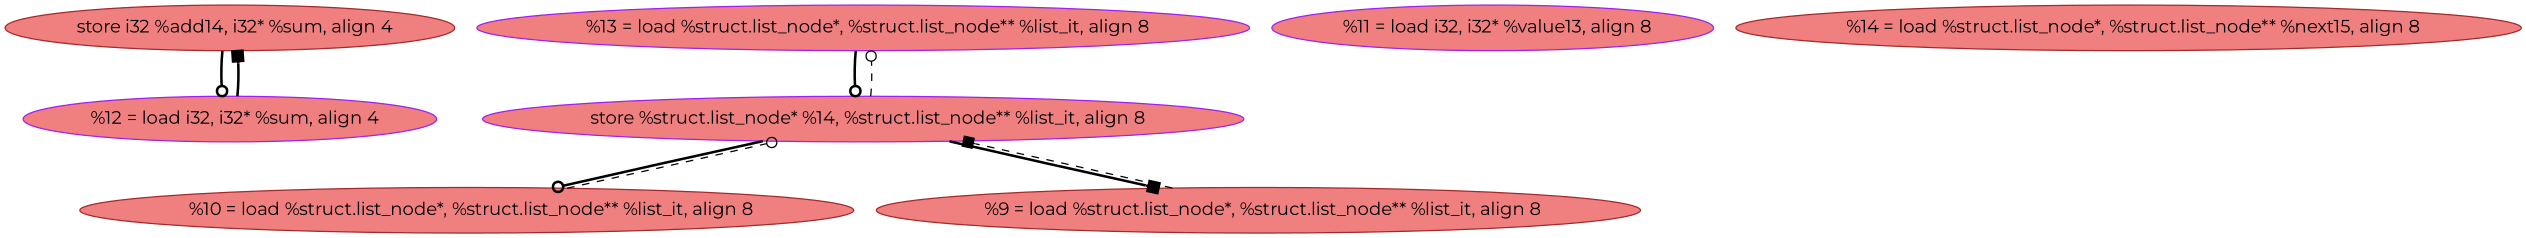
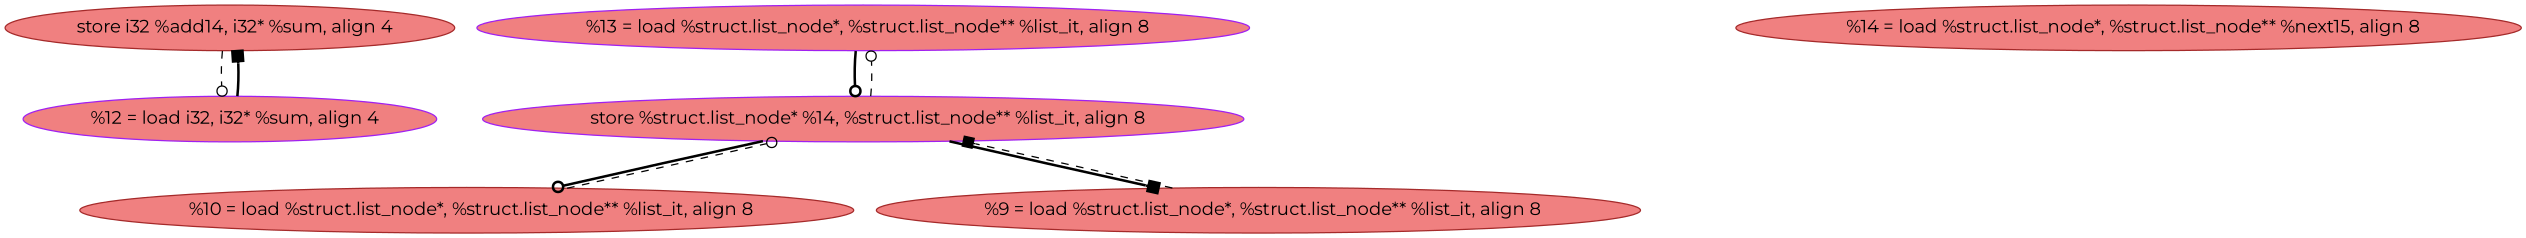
(1493, 28) -> none
(221, 68) -> (221, 68)
